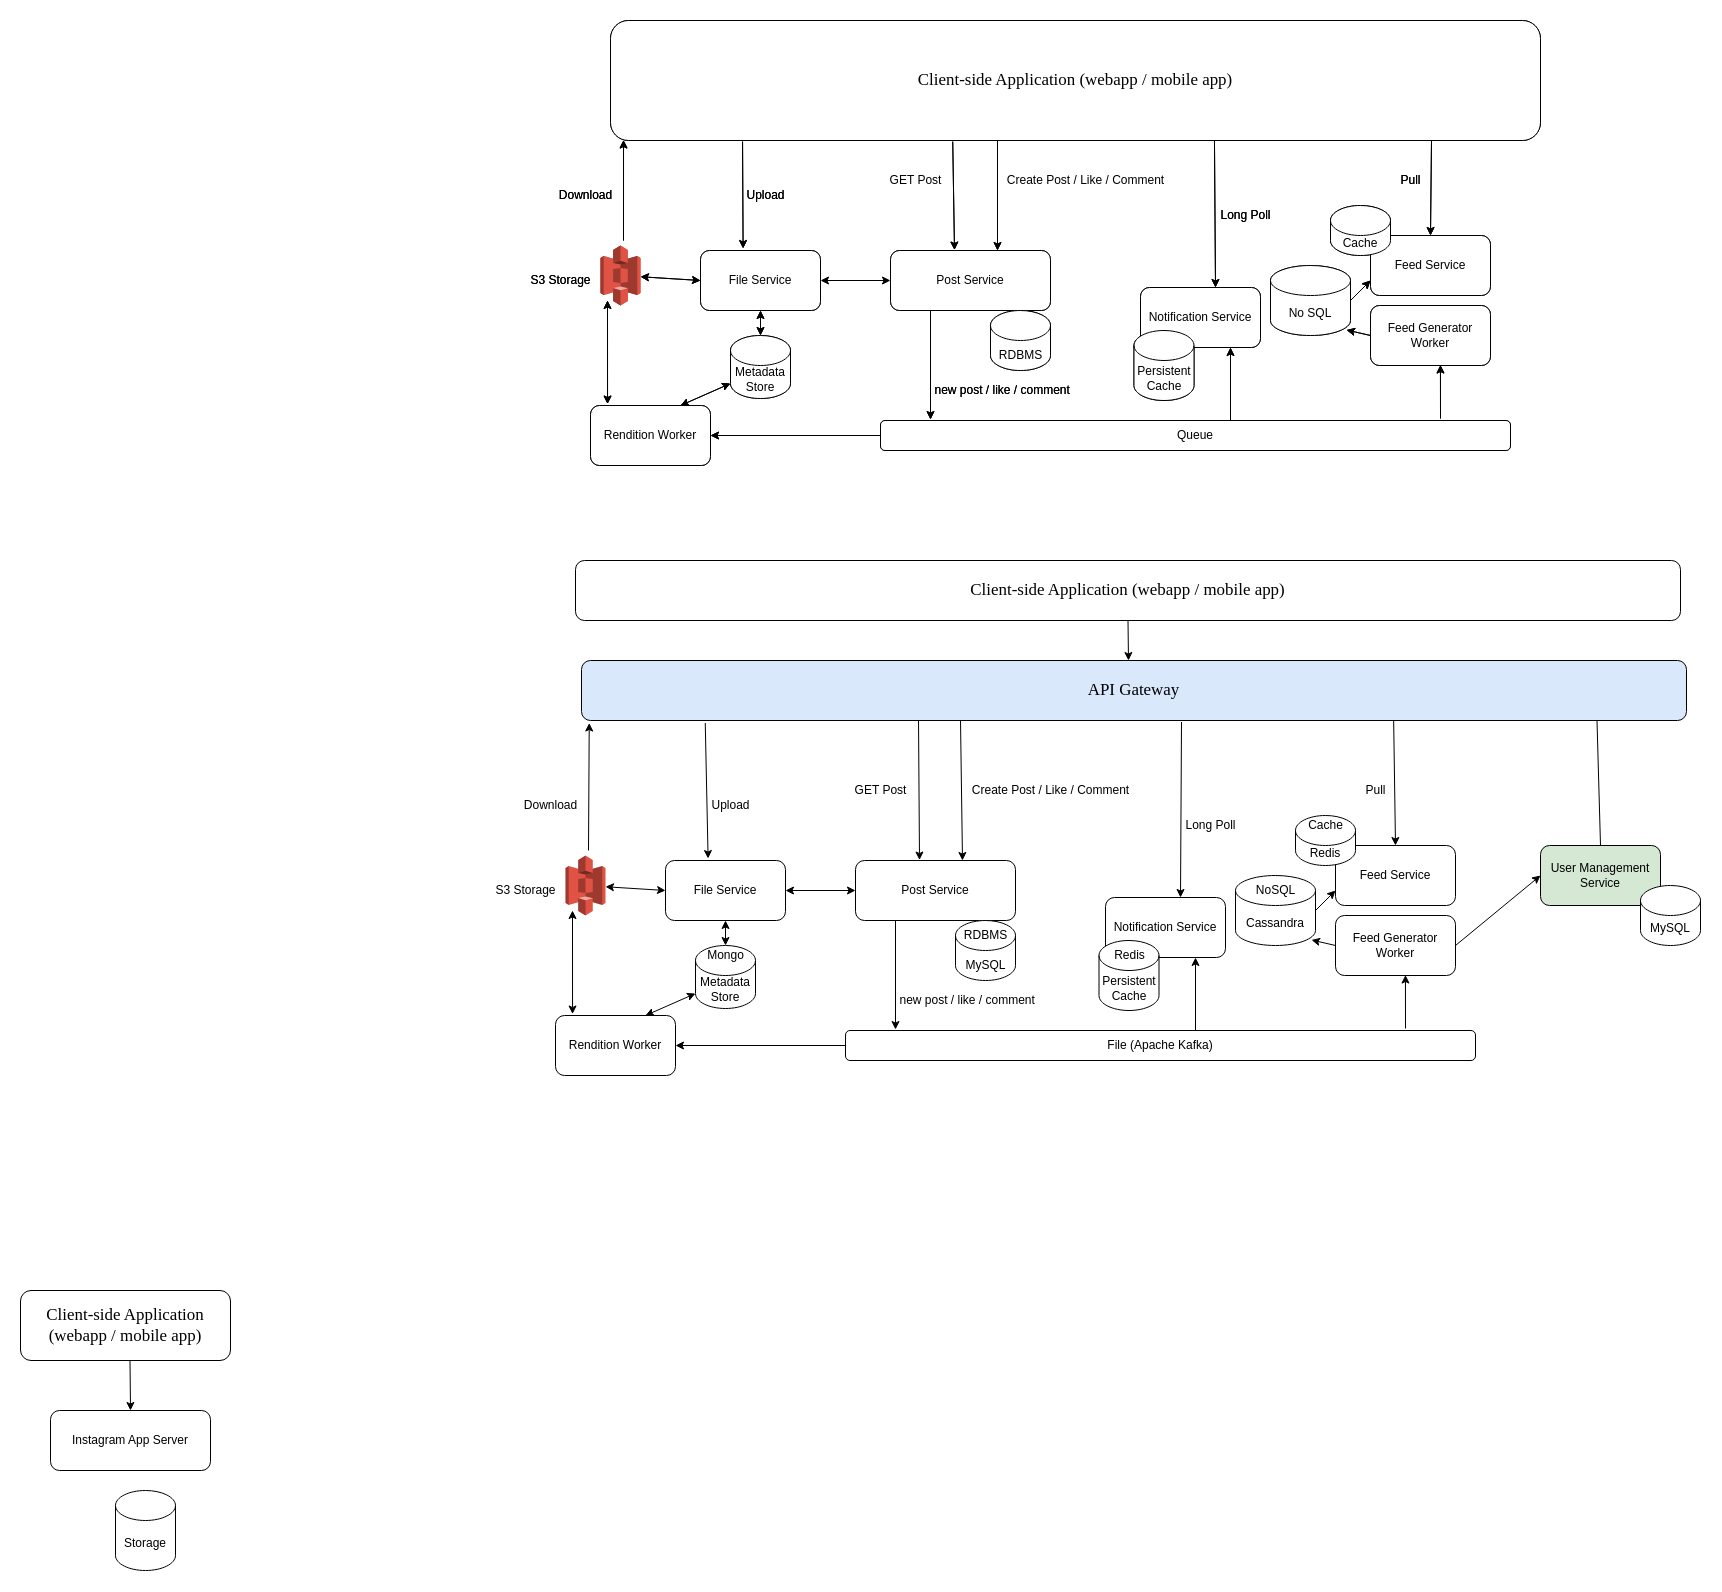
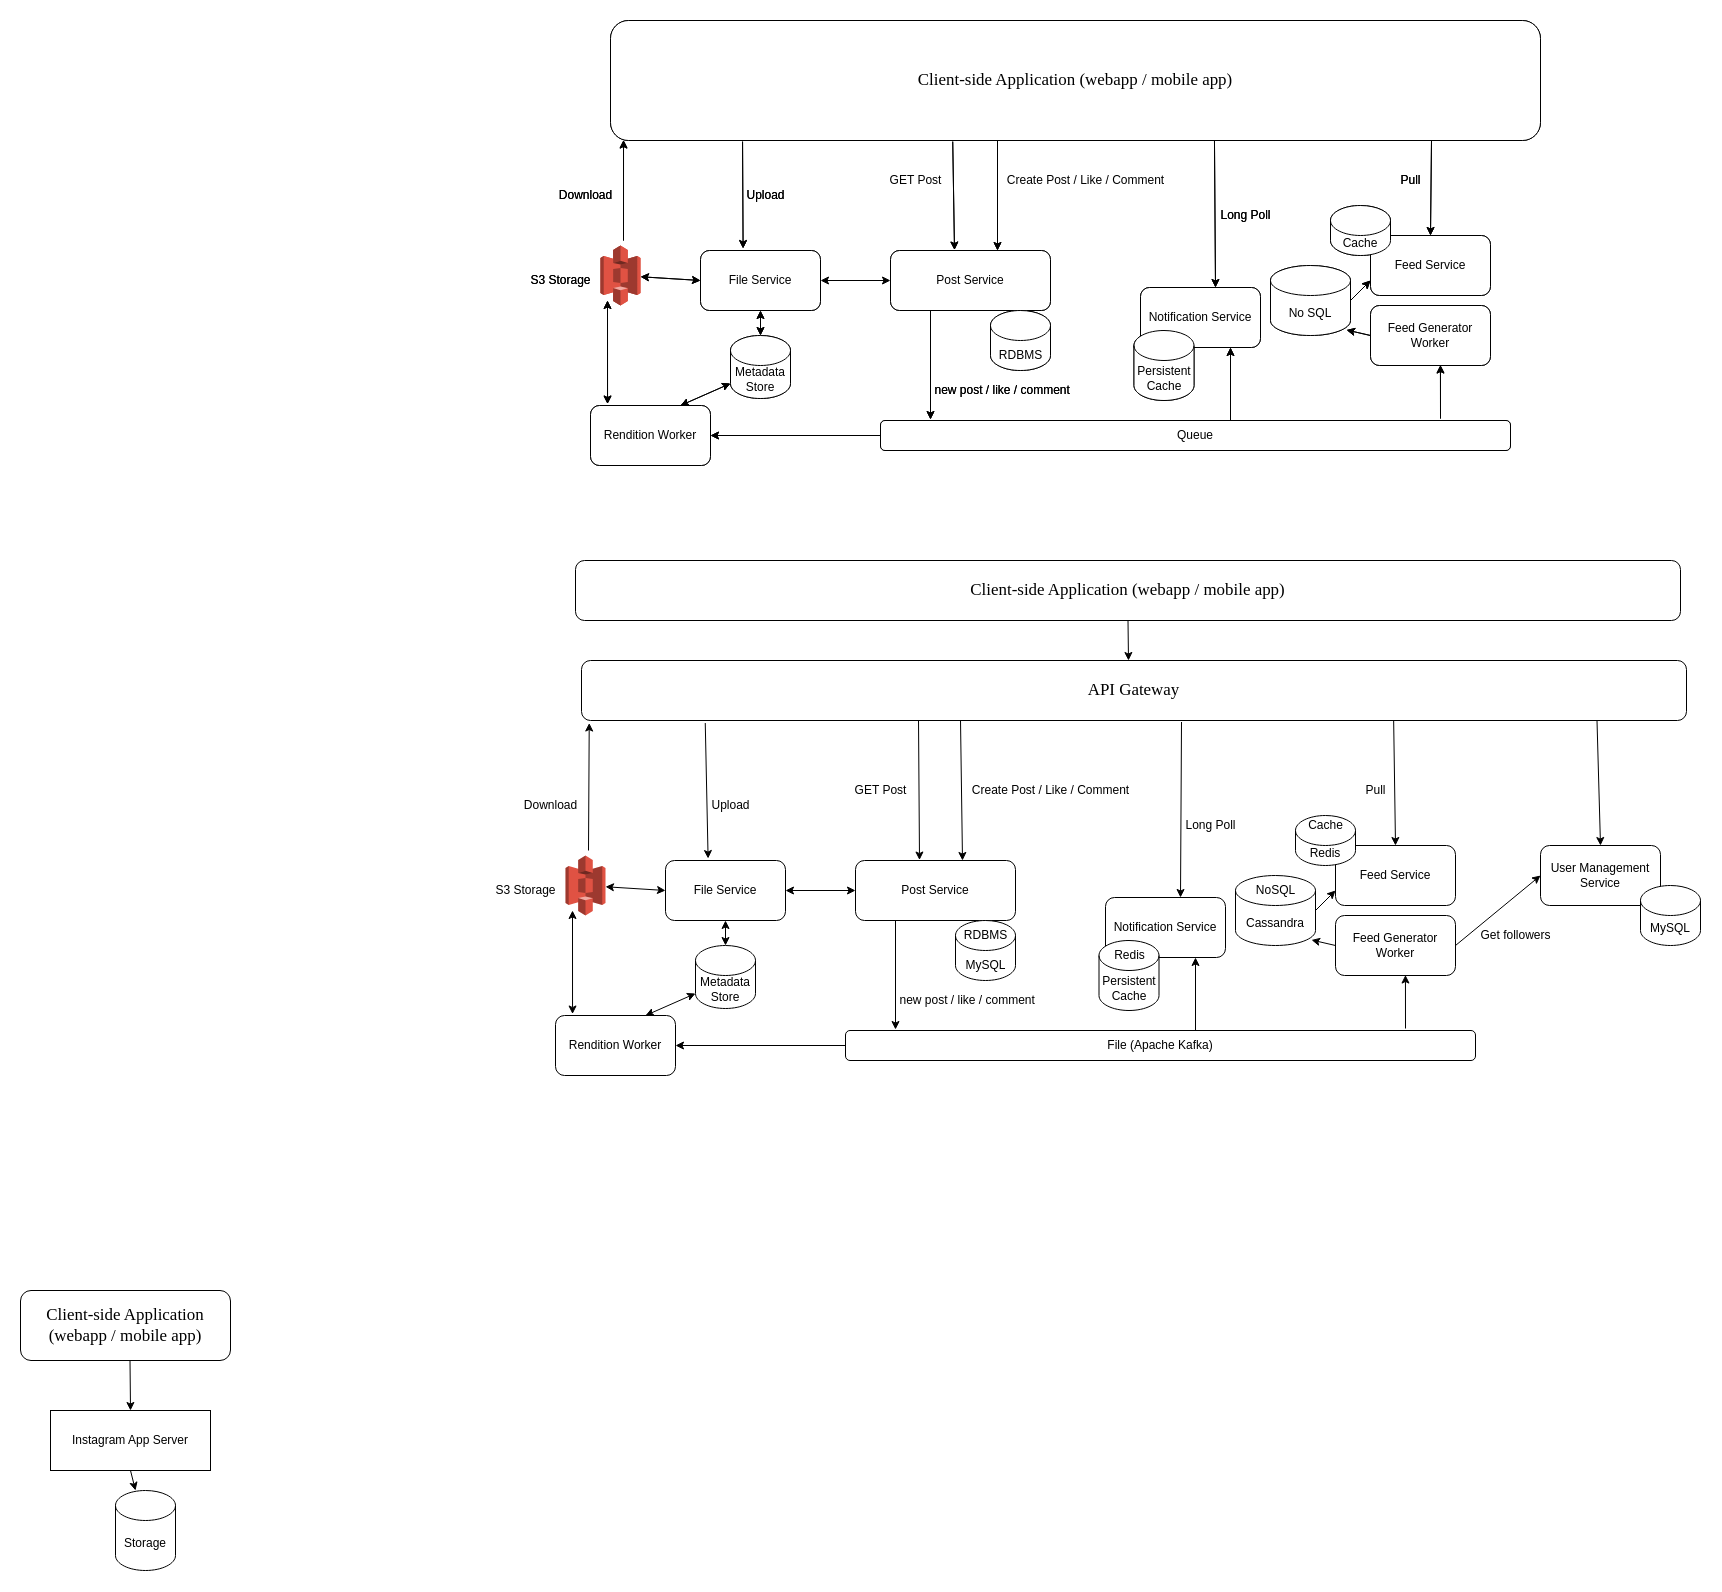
(1134, 691) -> (1134, 691)
(1600, 839) -> (1600, 837)
(1601, 876) -> (1601, 876)
none -> (1516, 936)
(726, 956) -> none
(131, 1441) -> (131, 1441)
none -> (132, 1477)
